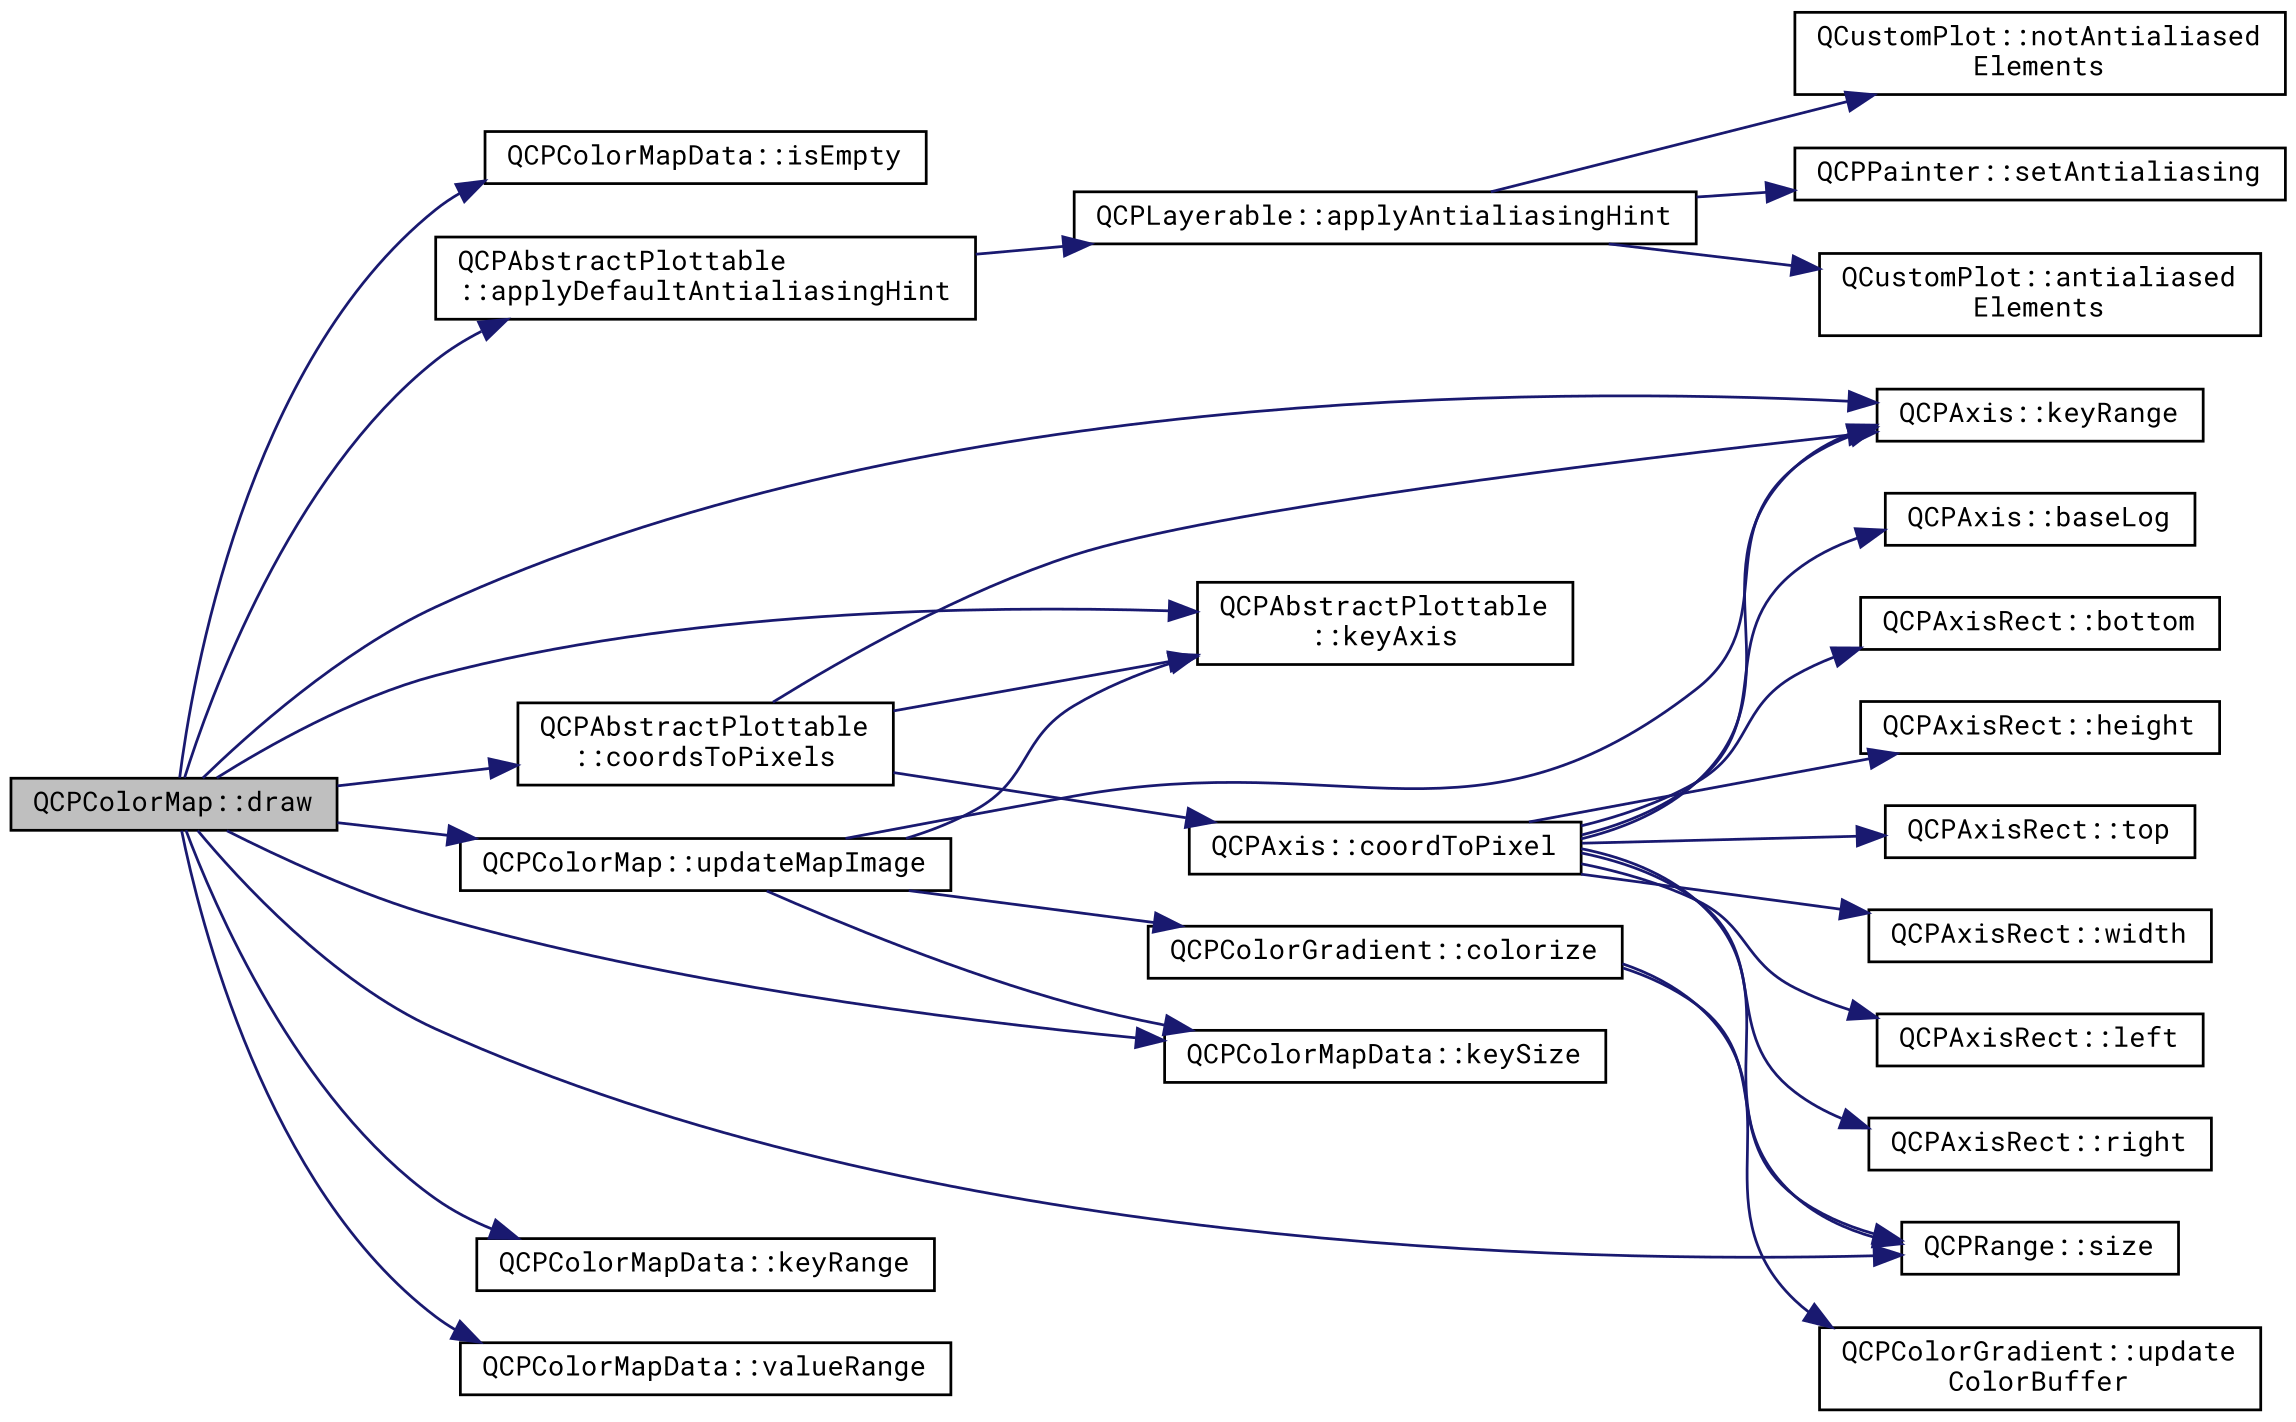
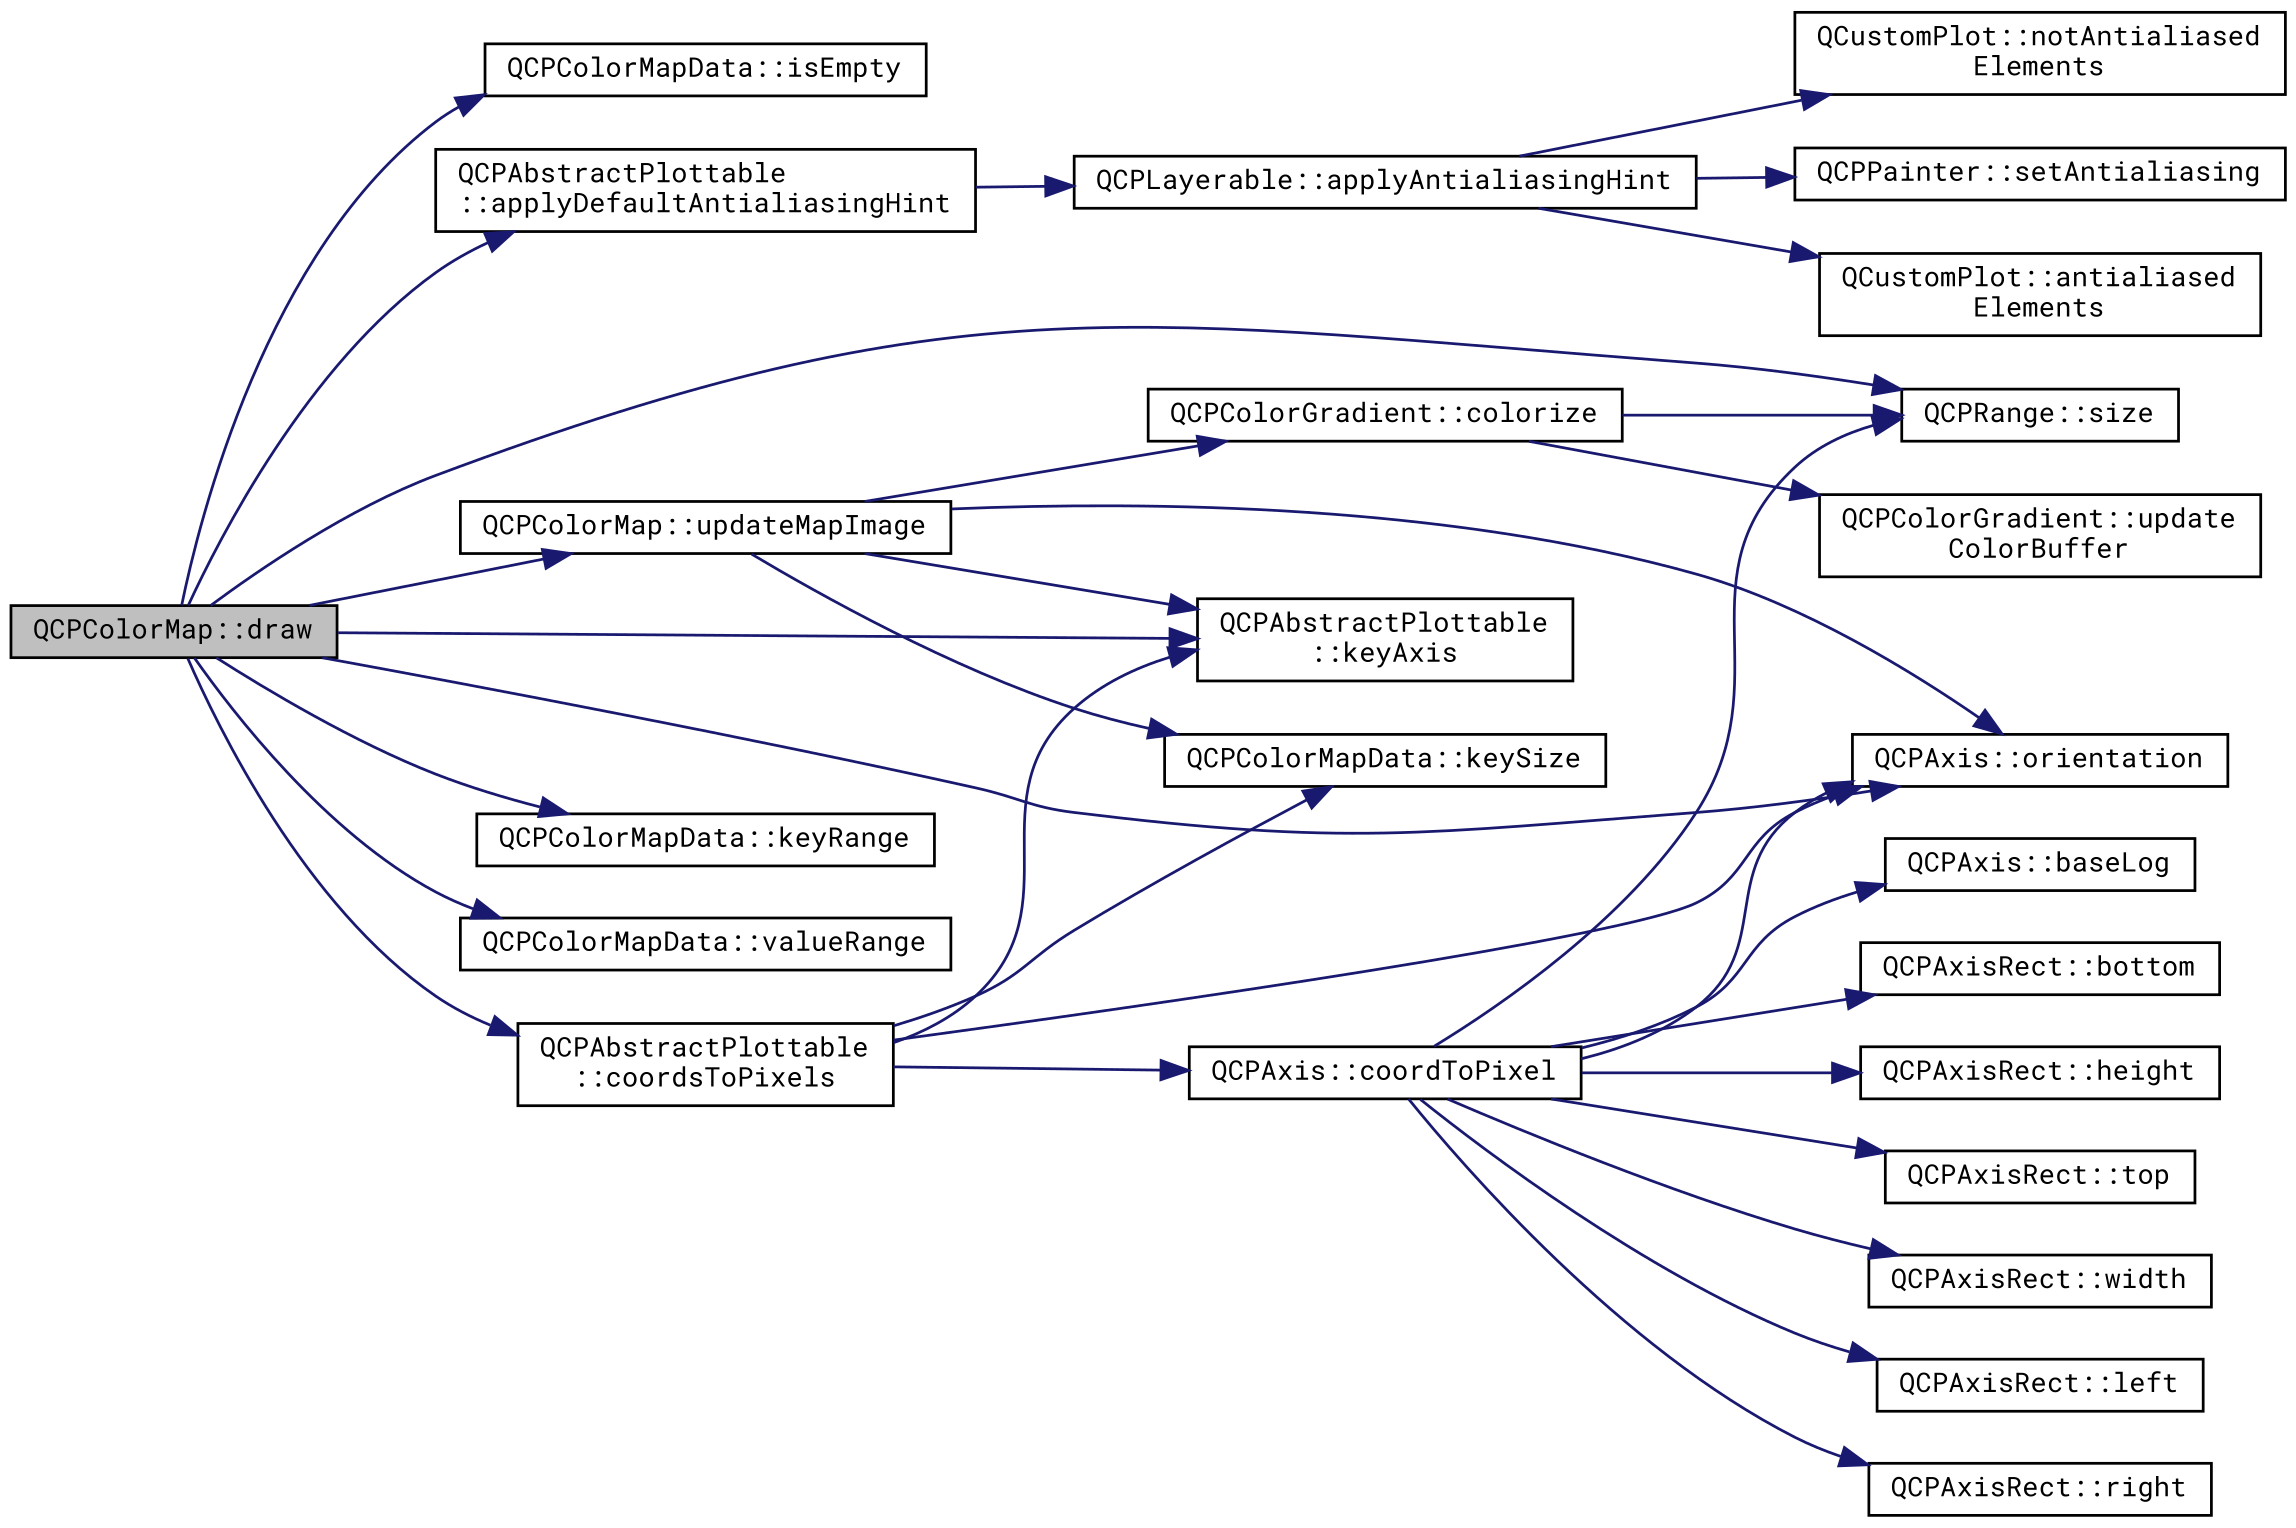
(2040, 415) -> (2040, 760)
(672, 972) -> (1100, 915)
